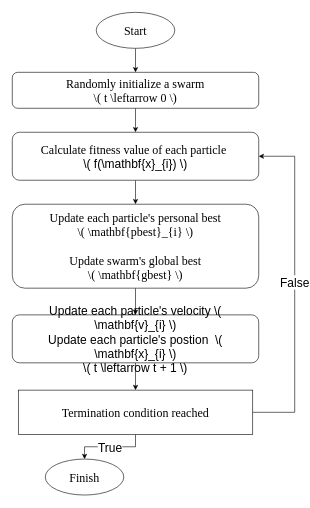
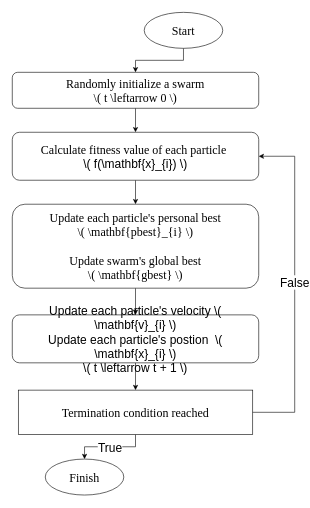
(136, 30) -> (184, 30)
